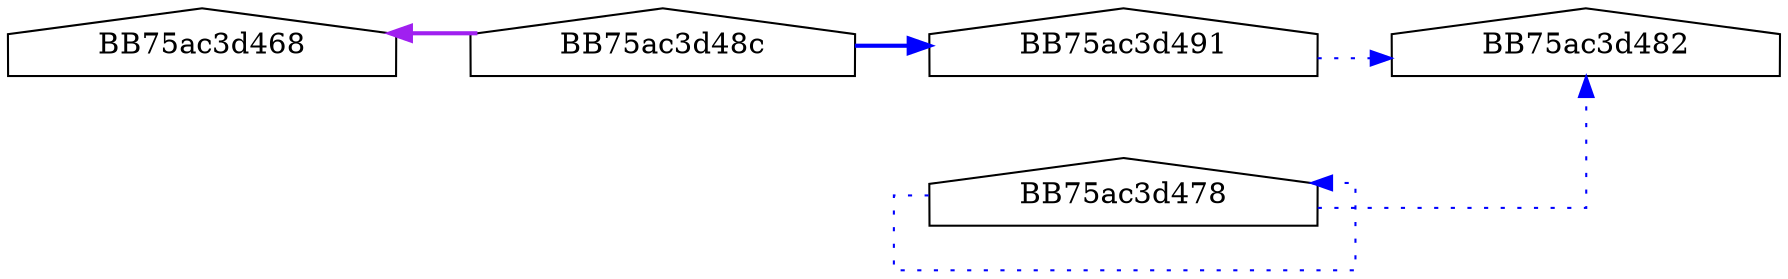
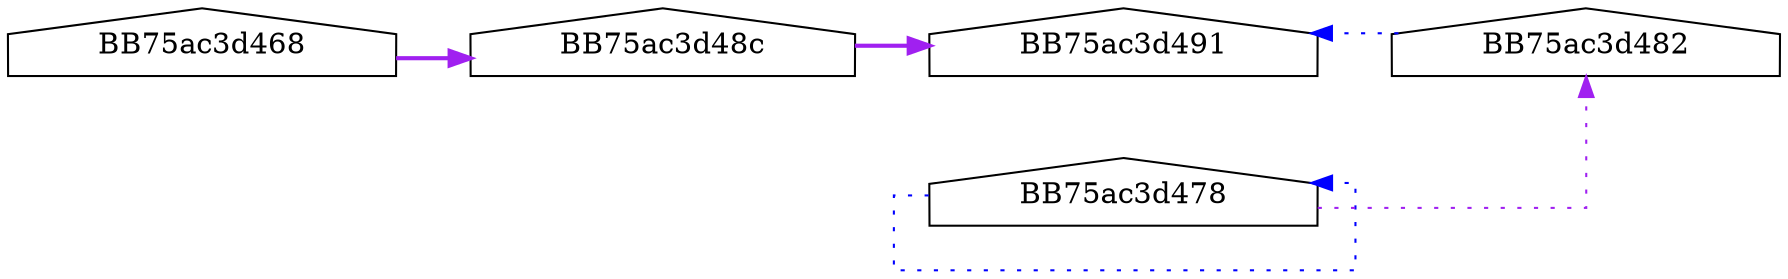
(444, 33) -> (423, 58)
(882, 46) -> (882, 46)
(1344, 58) -> (1365, 33)
(1507, 208) -> (1507, 208)
